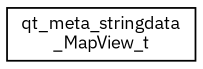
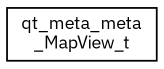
(101, 34) -> (82, 34)
